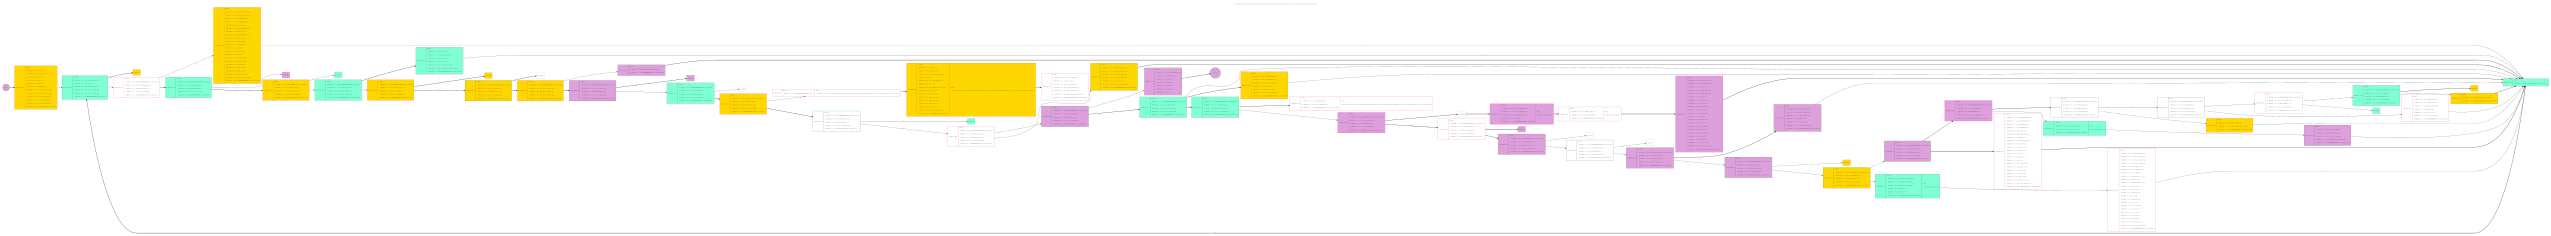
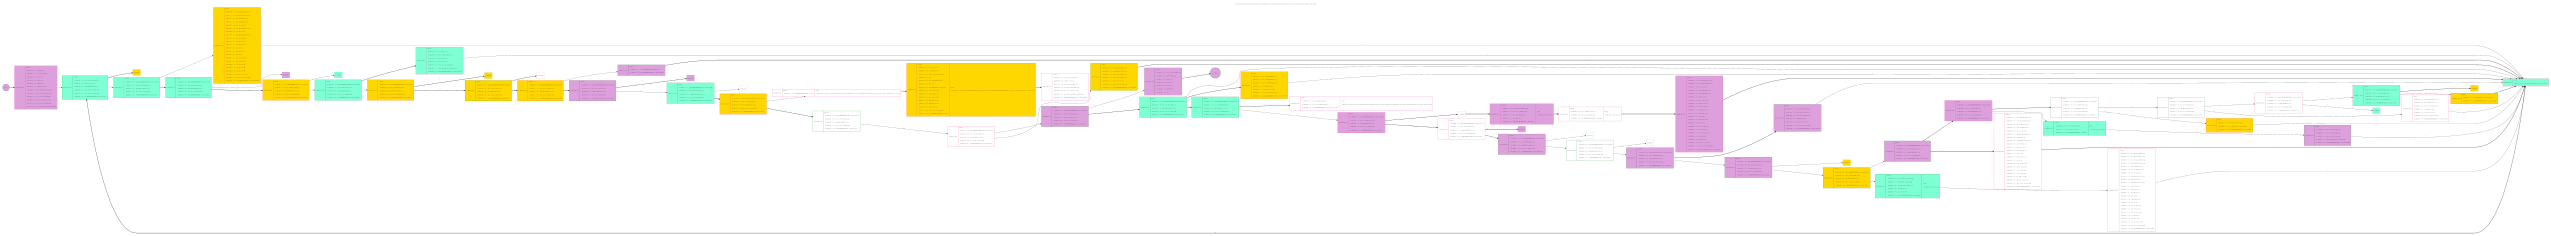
(36, 88) -> (36, 88)
(137, 88) -> (137, 88)
(971, 121) -> none
